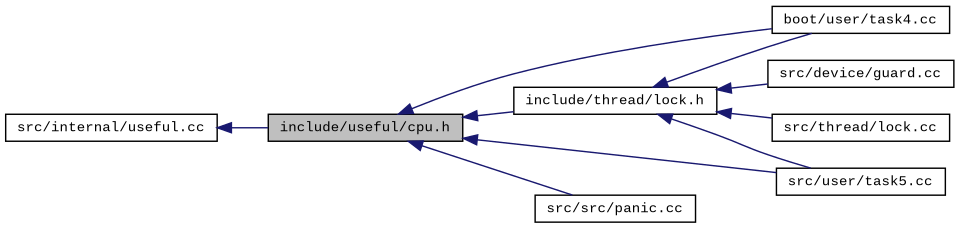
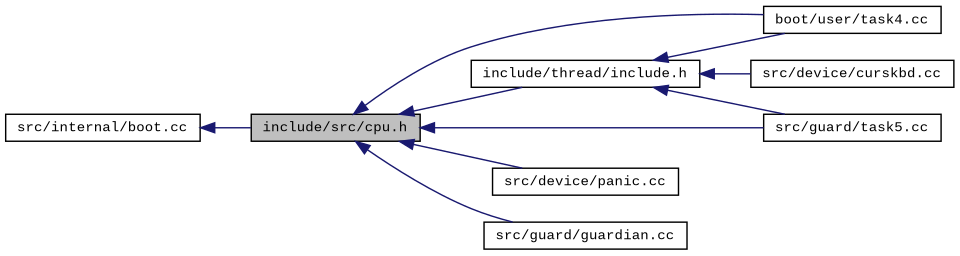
(861, 74) -> (852, 74)
(615, 101) -> (586, 74)
(111, 128) -> (103, 128)
(366, 128) -> (336, 128)
(861, 128) -> none
(861, 182) -> (852, 128)
(615, 209) -> (586, 182)
none -> (586, 236)
